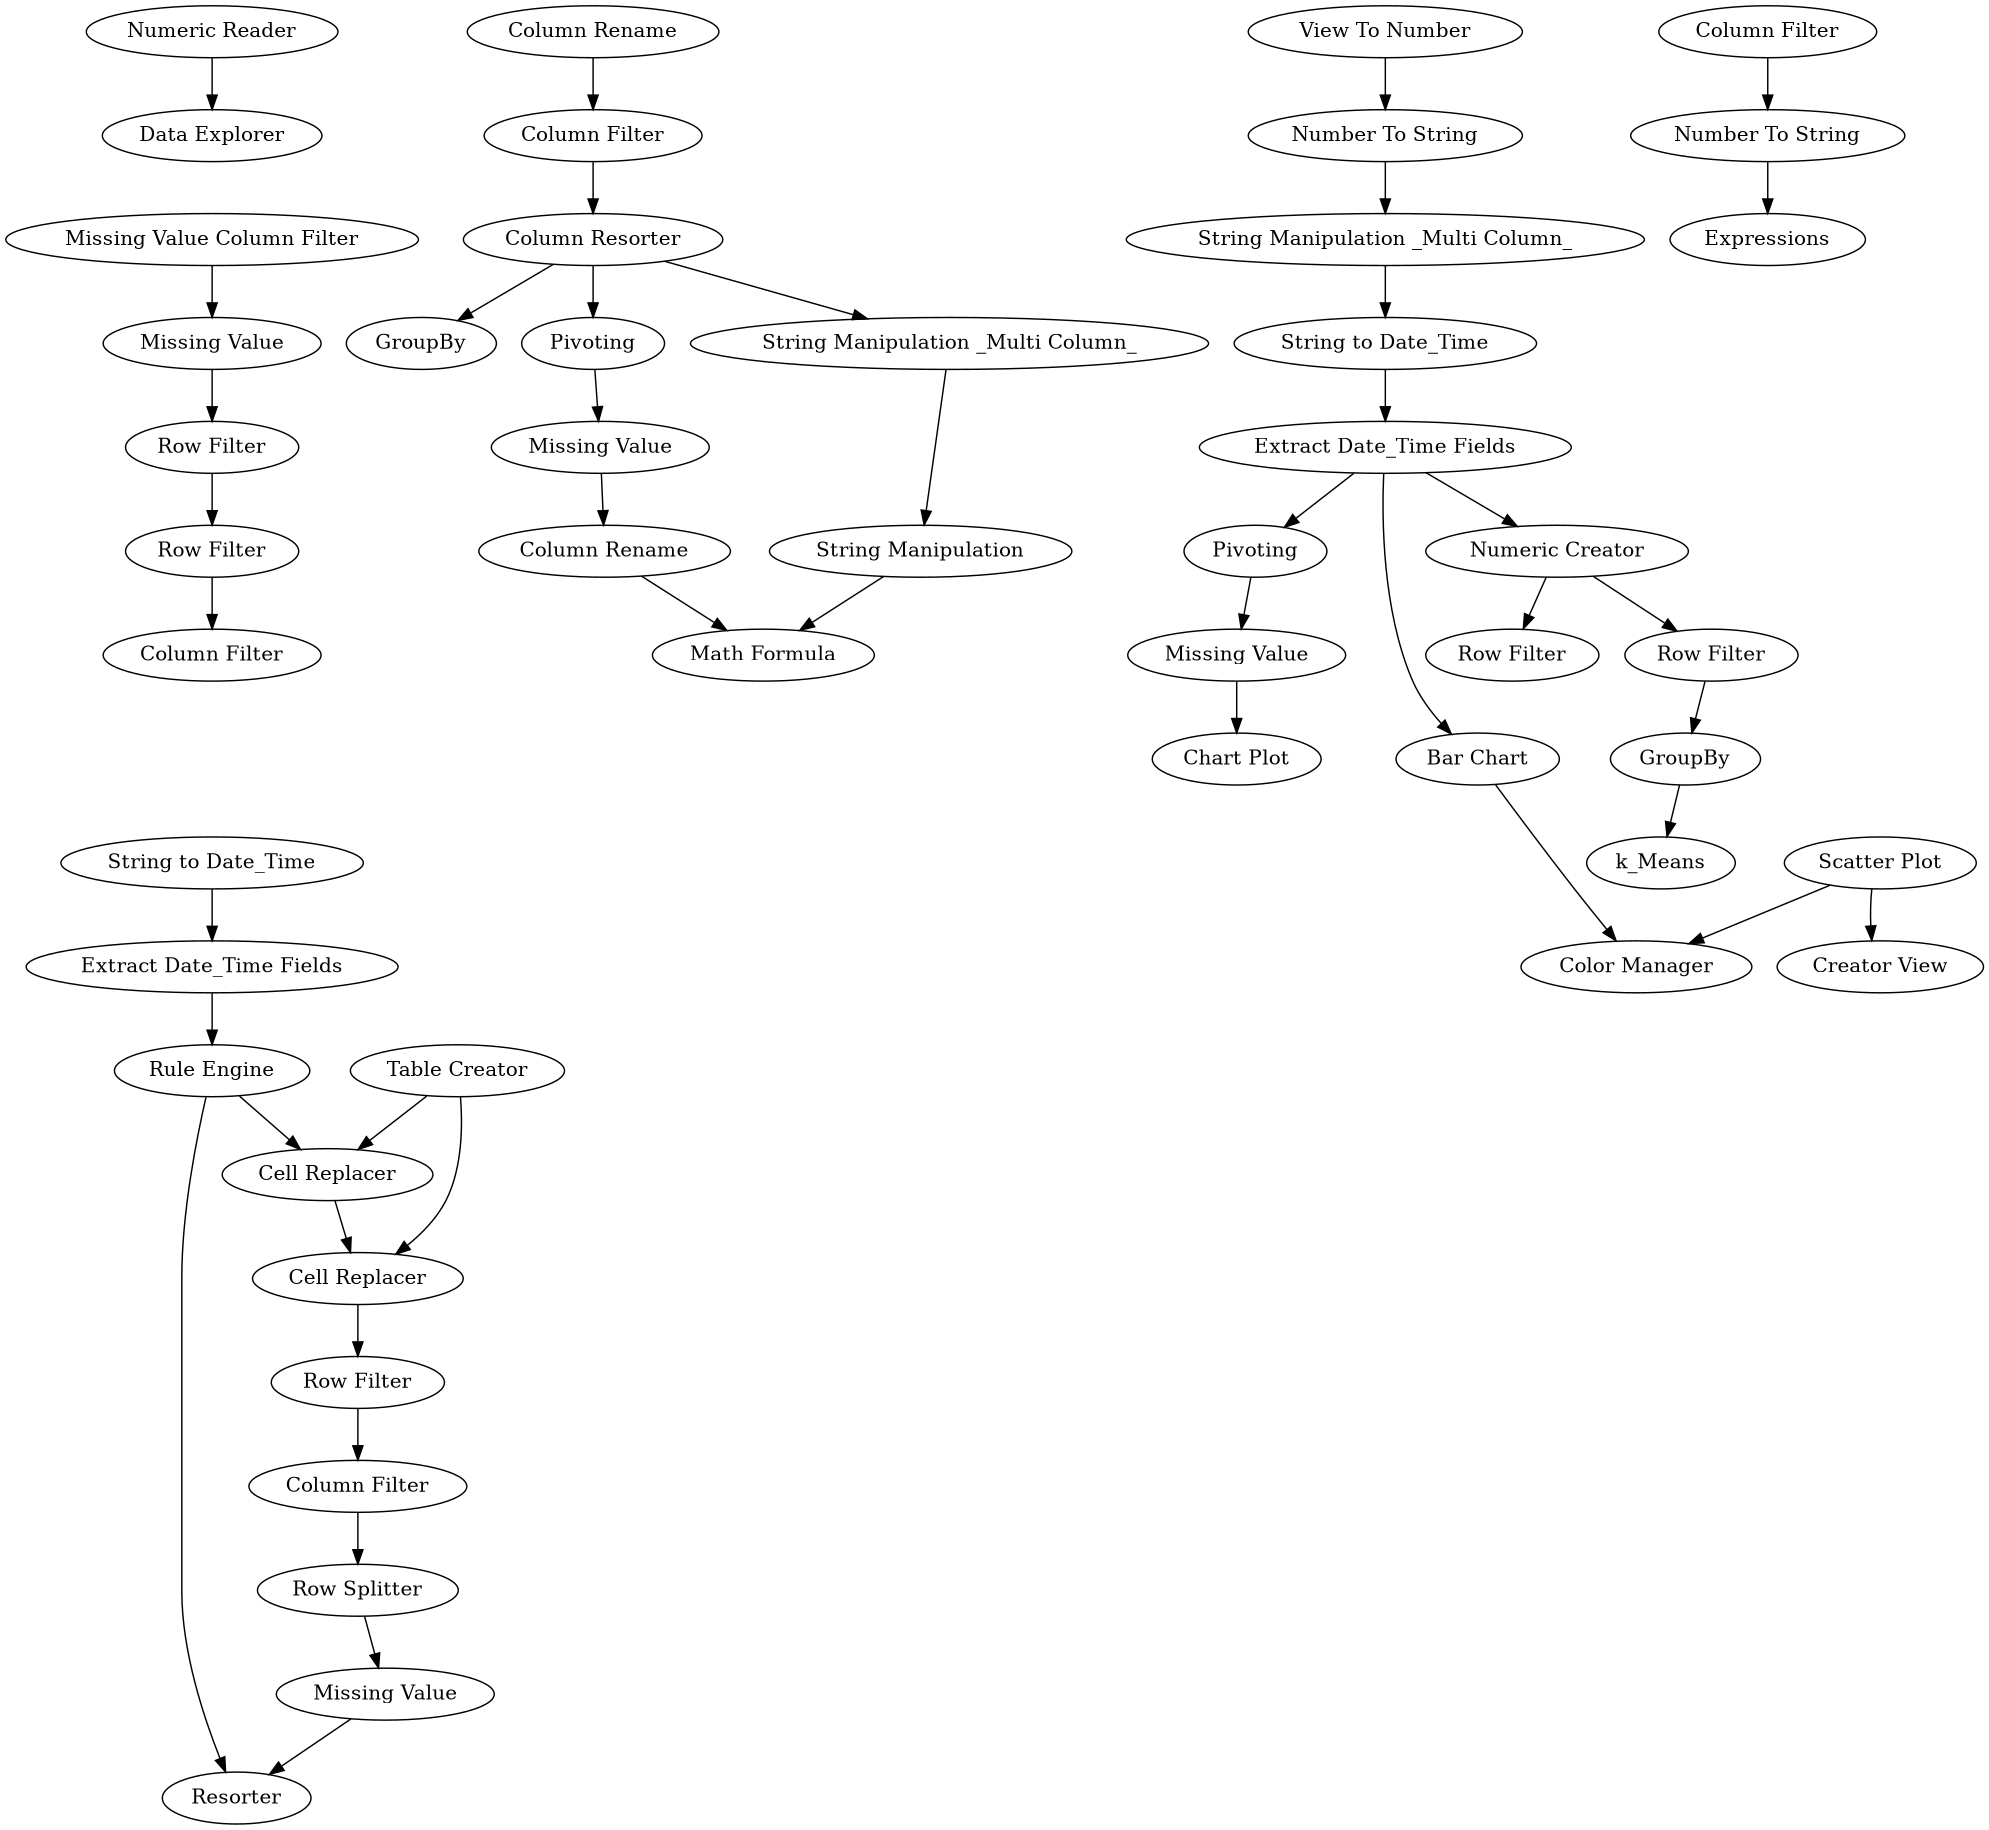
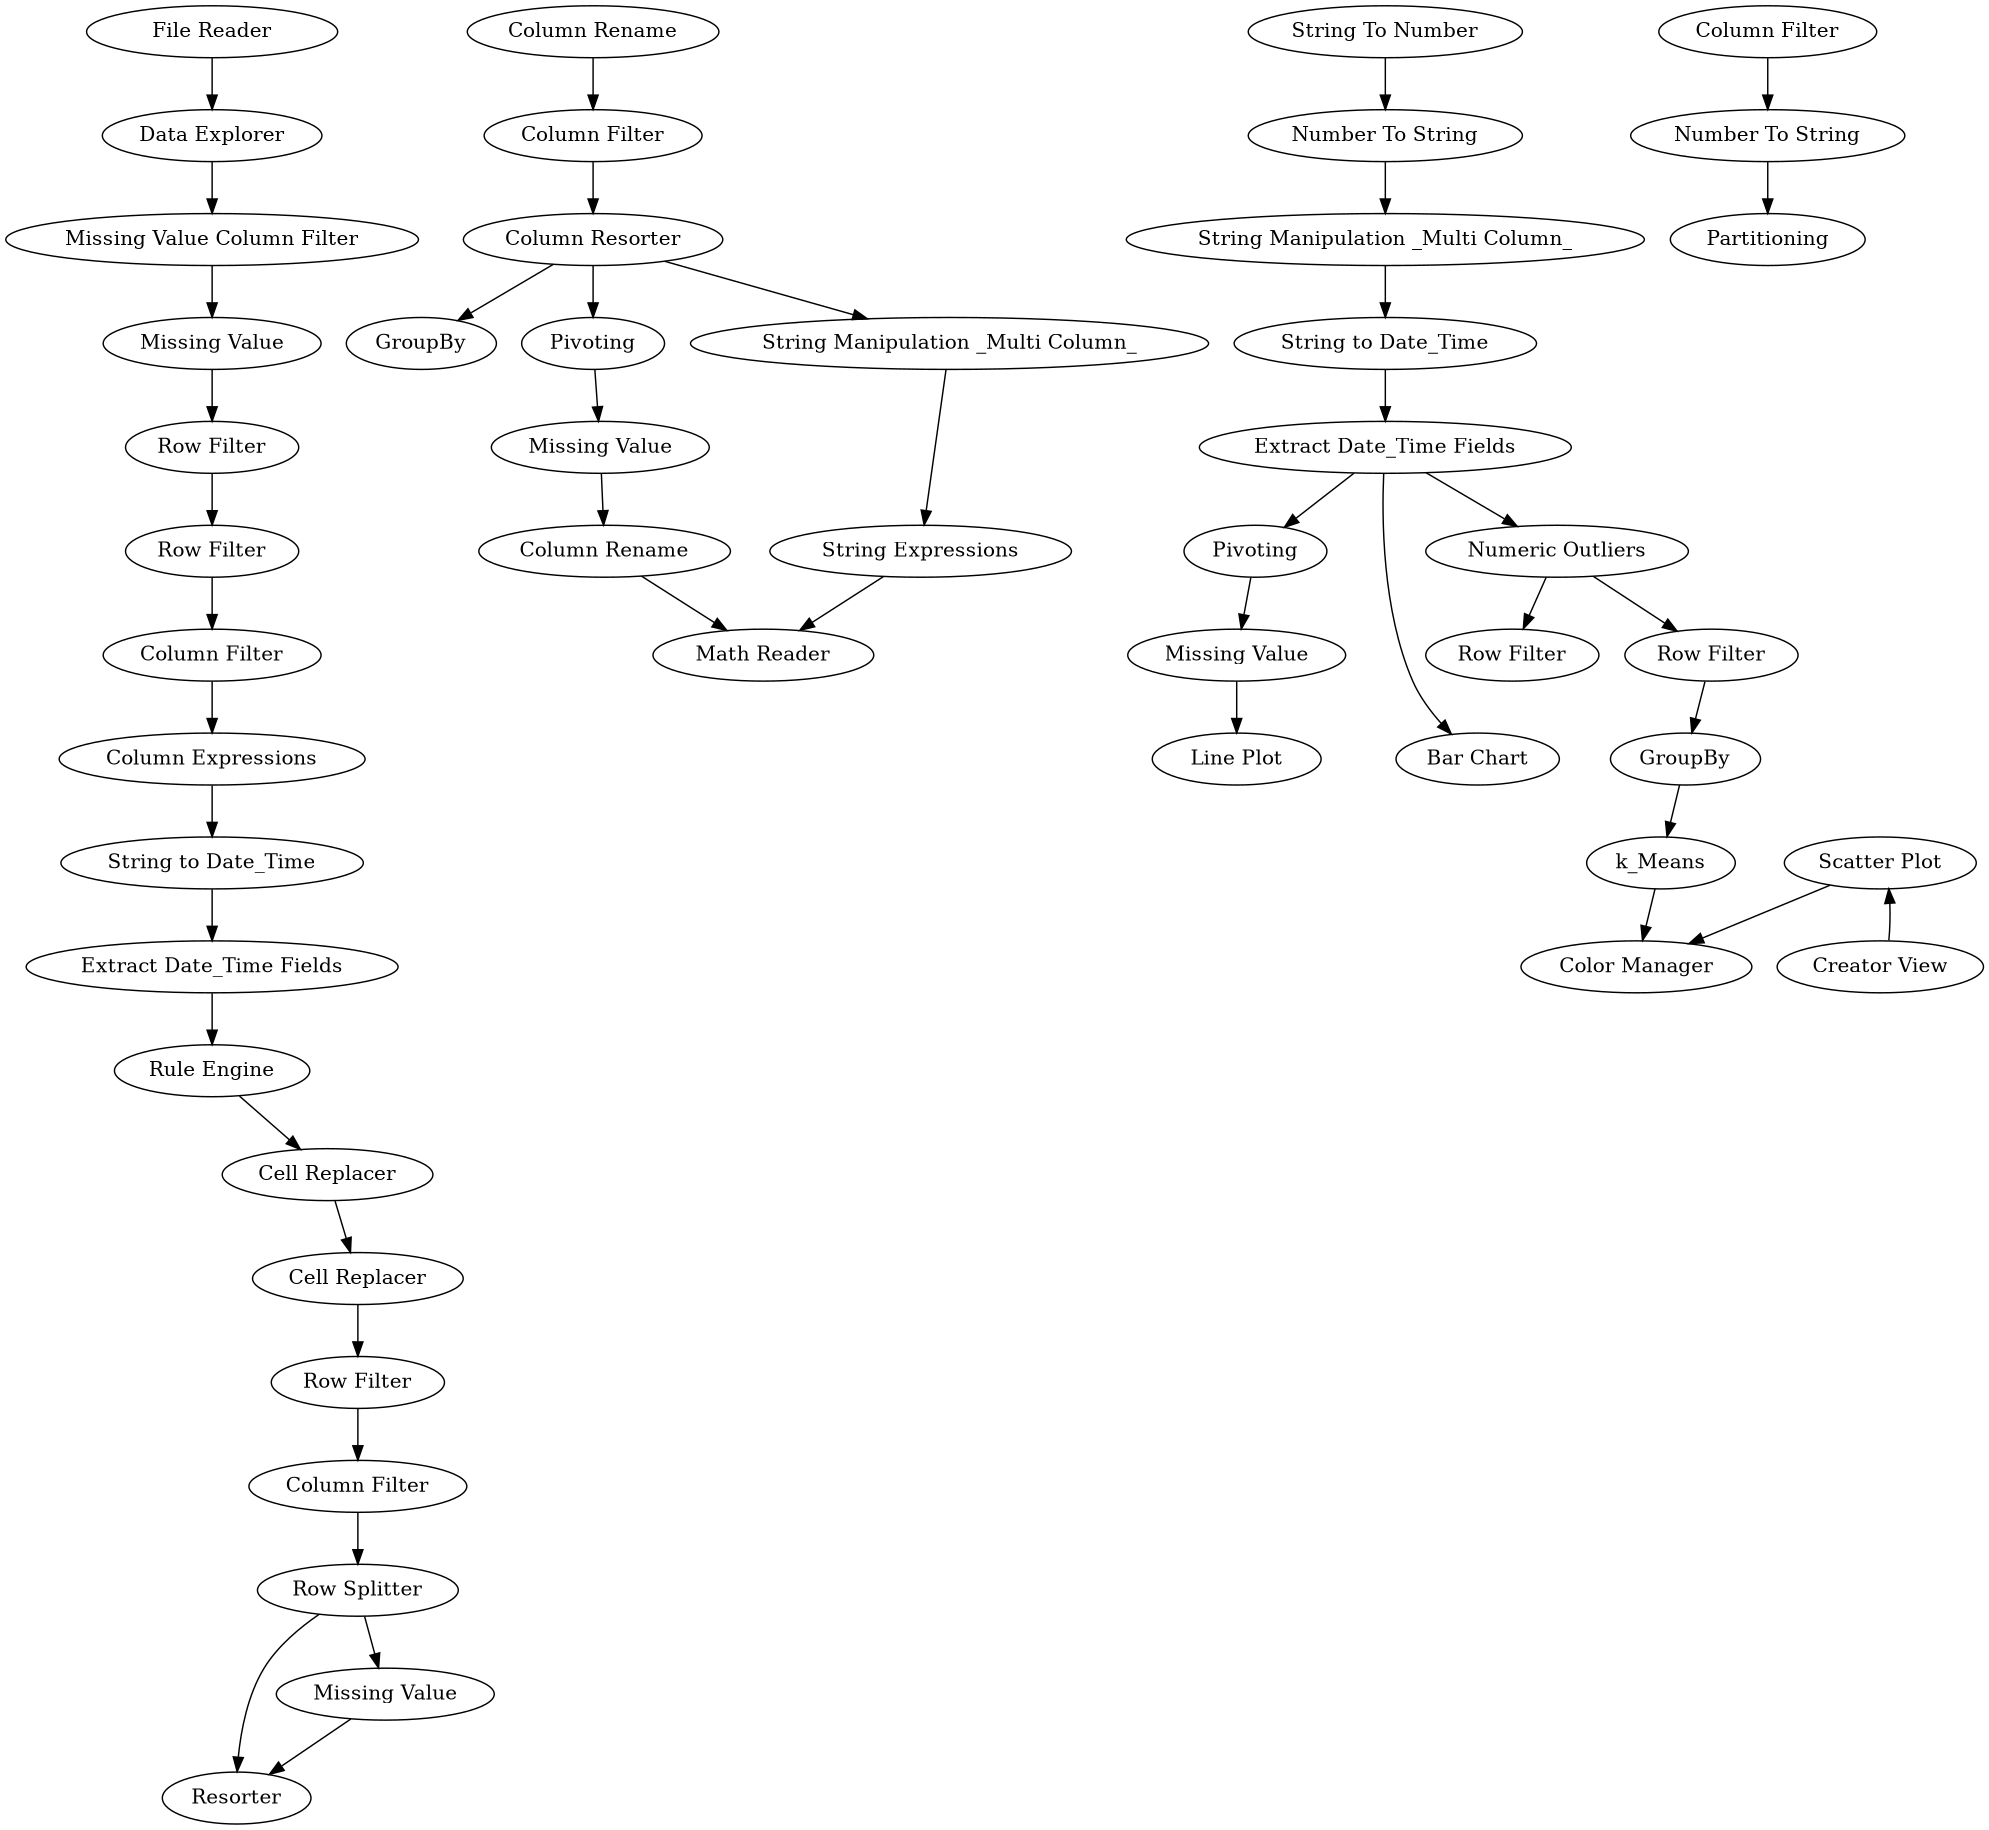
(212, 32) -> (212, 32)
(1385, 32) -> (1385, 32)
none -> (212, 181)
(1768, 240) -> (1768, 240)
(921, 551) -> (921, 551)
(1557, 551) -> (1557, 551)
(763, 655) -> (763, 655)
none -> (212, 759)
(1237, 759) -> (1237, 759)
(1550, 858) -> (1650, 908)
(1871, 907) -> (1890, 922)
(457, 1071) -> none
(182, 1429) -> (260, 1675)
